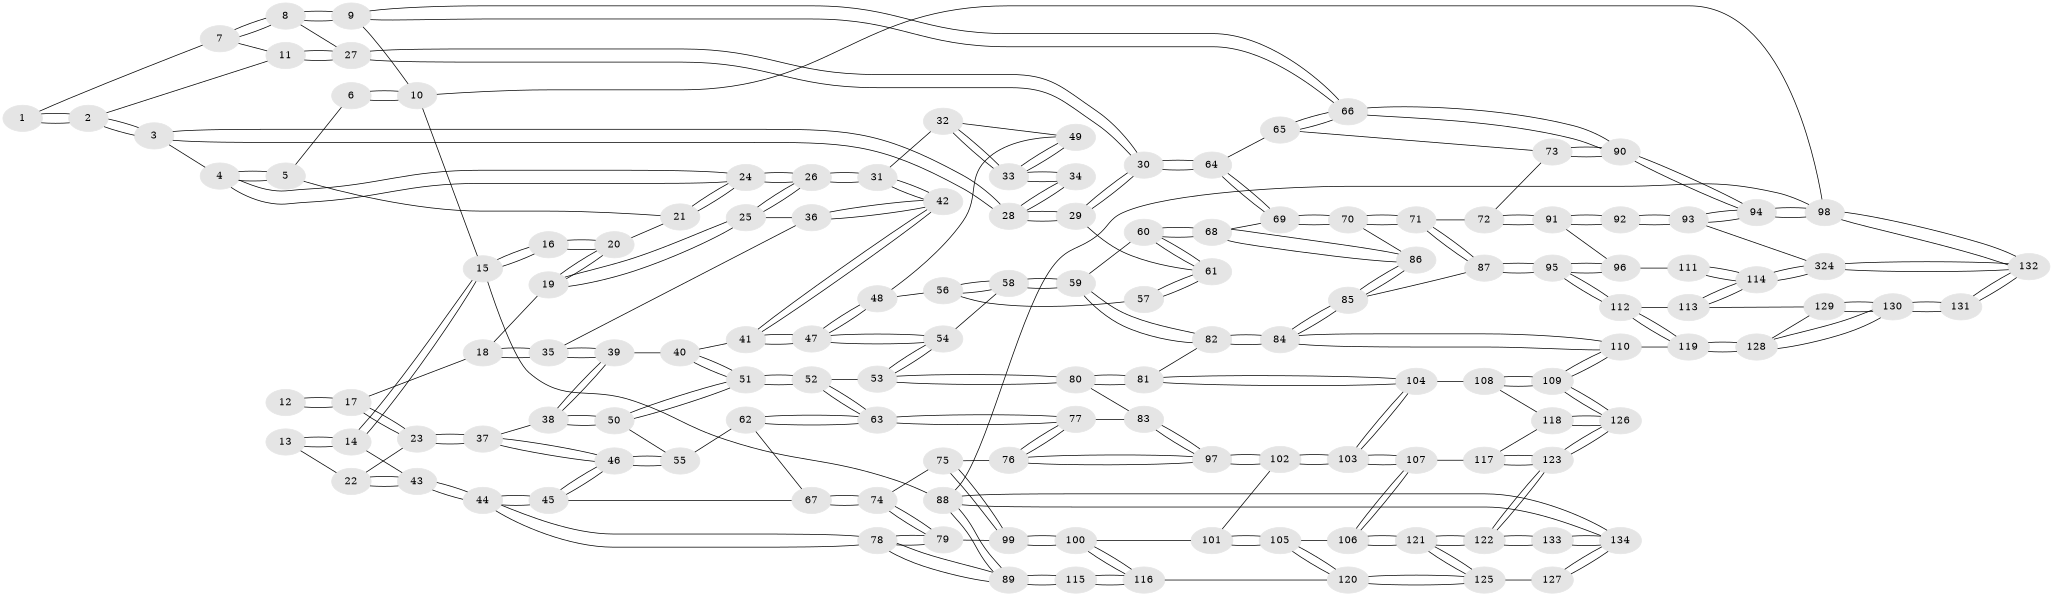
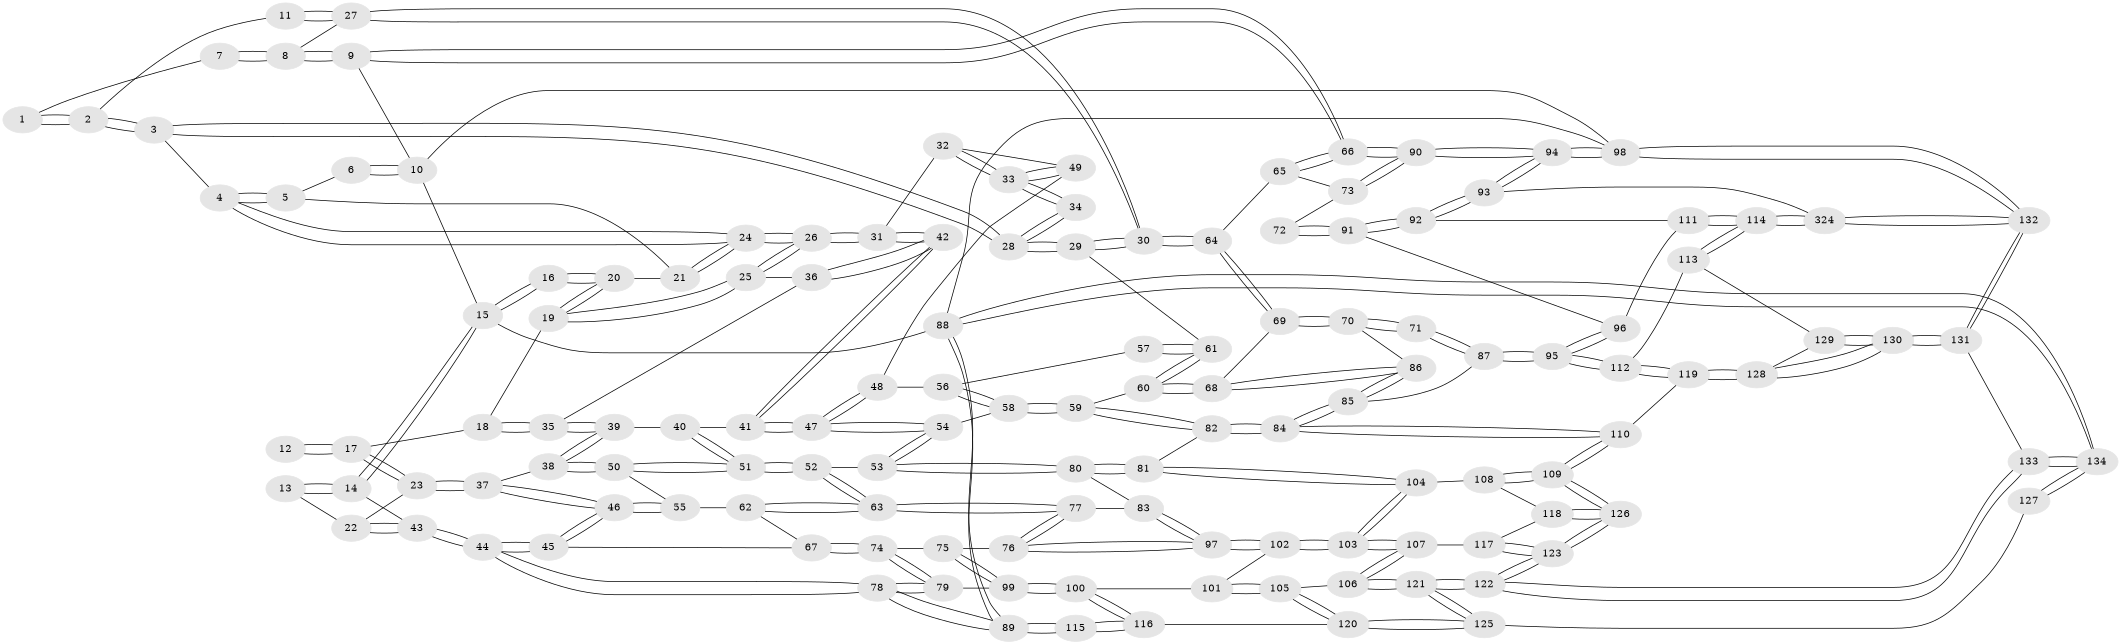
(253, 47) -> none
(1450, 220) -> none
none -> (1552, 221)
none -> (1995, 401)
